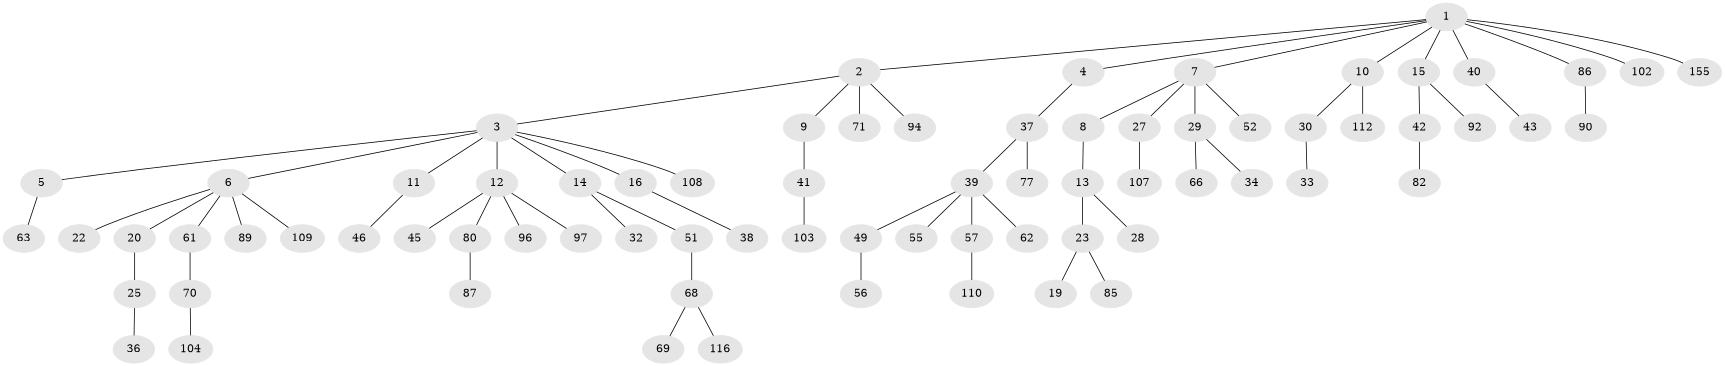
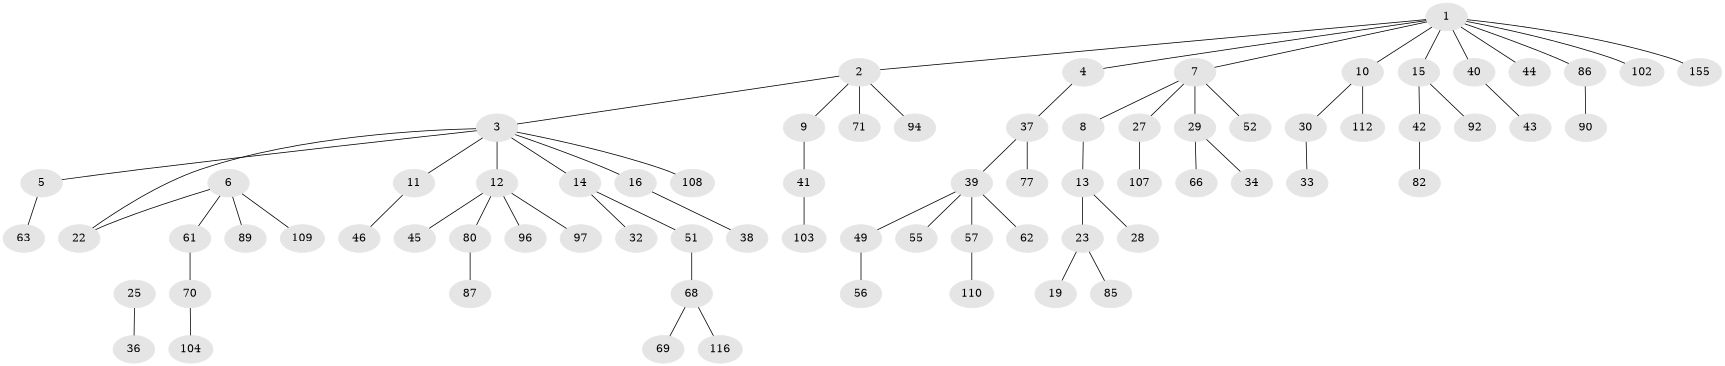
none -> (1530, 72)
(363, 155) -> (296, 146)
(135, 239) -> none
